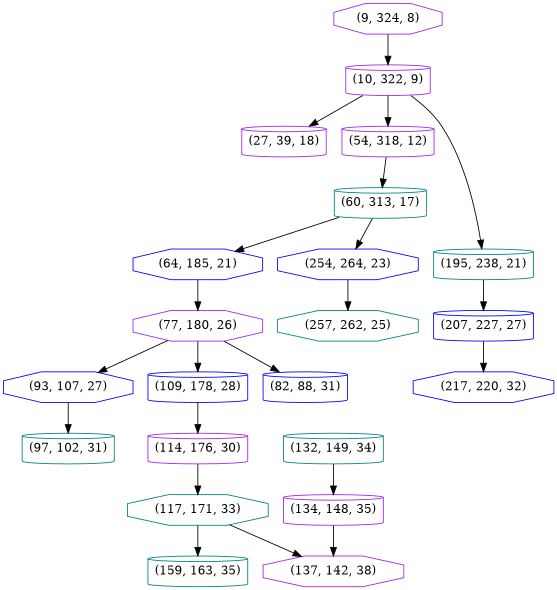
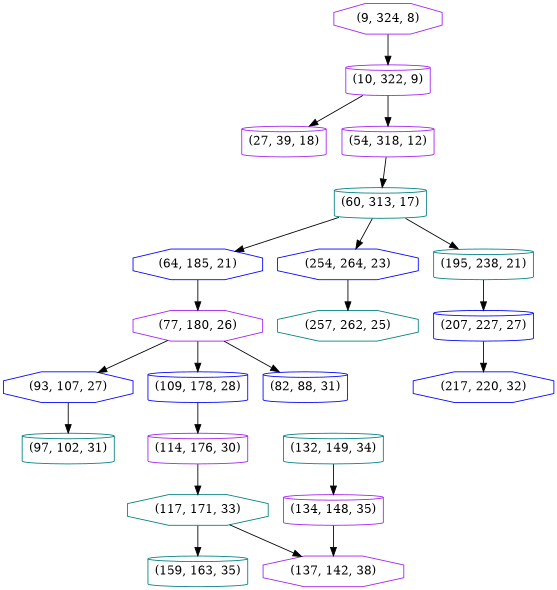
(459, 161) -> (428, 231)
